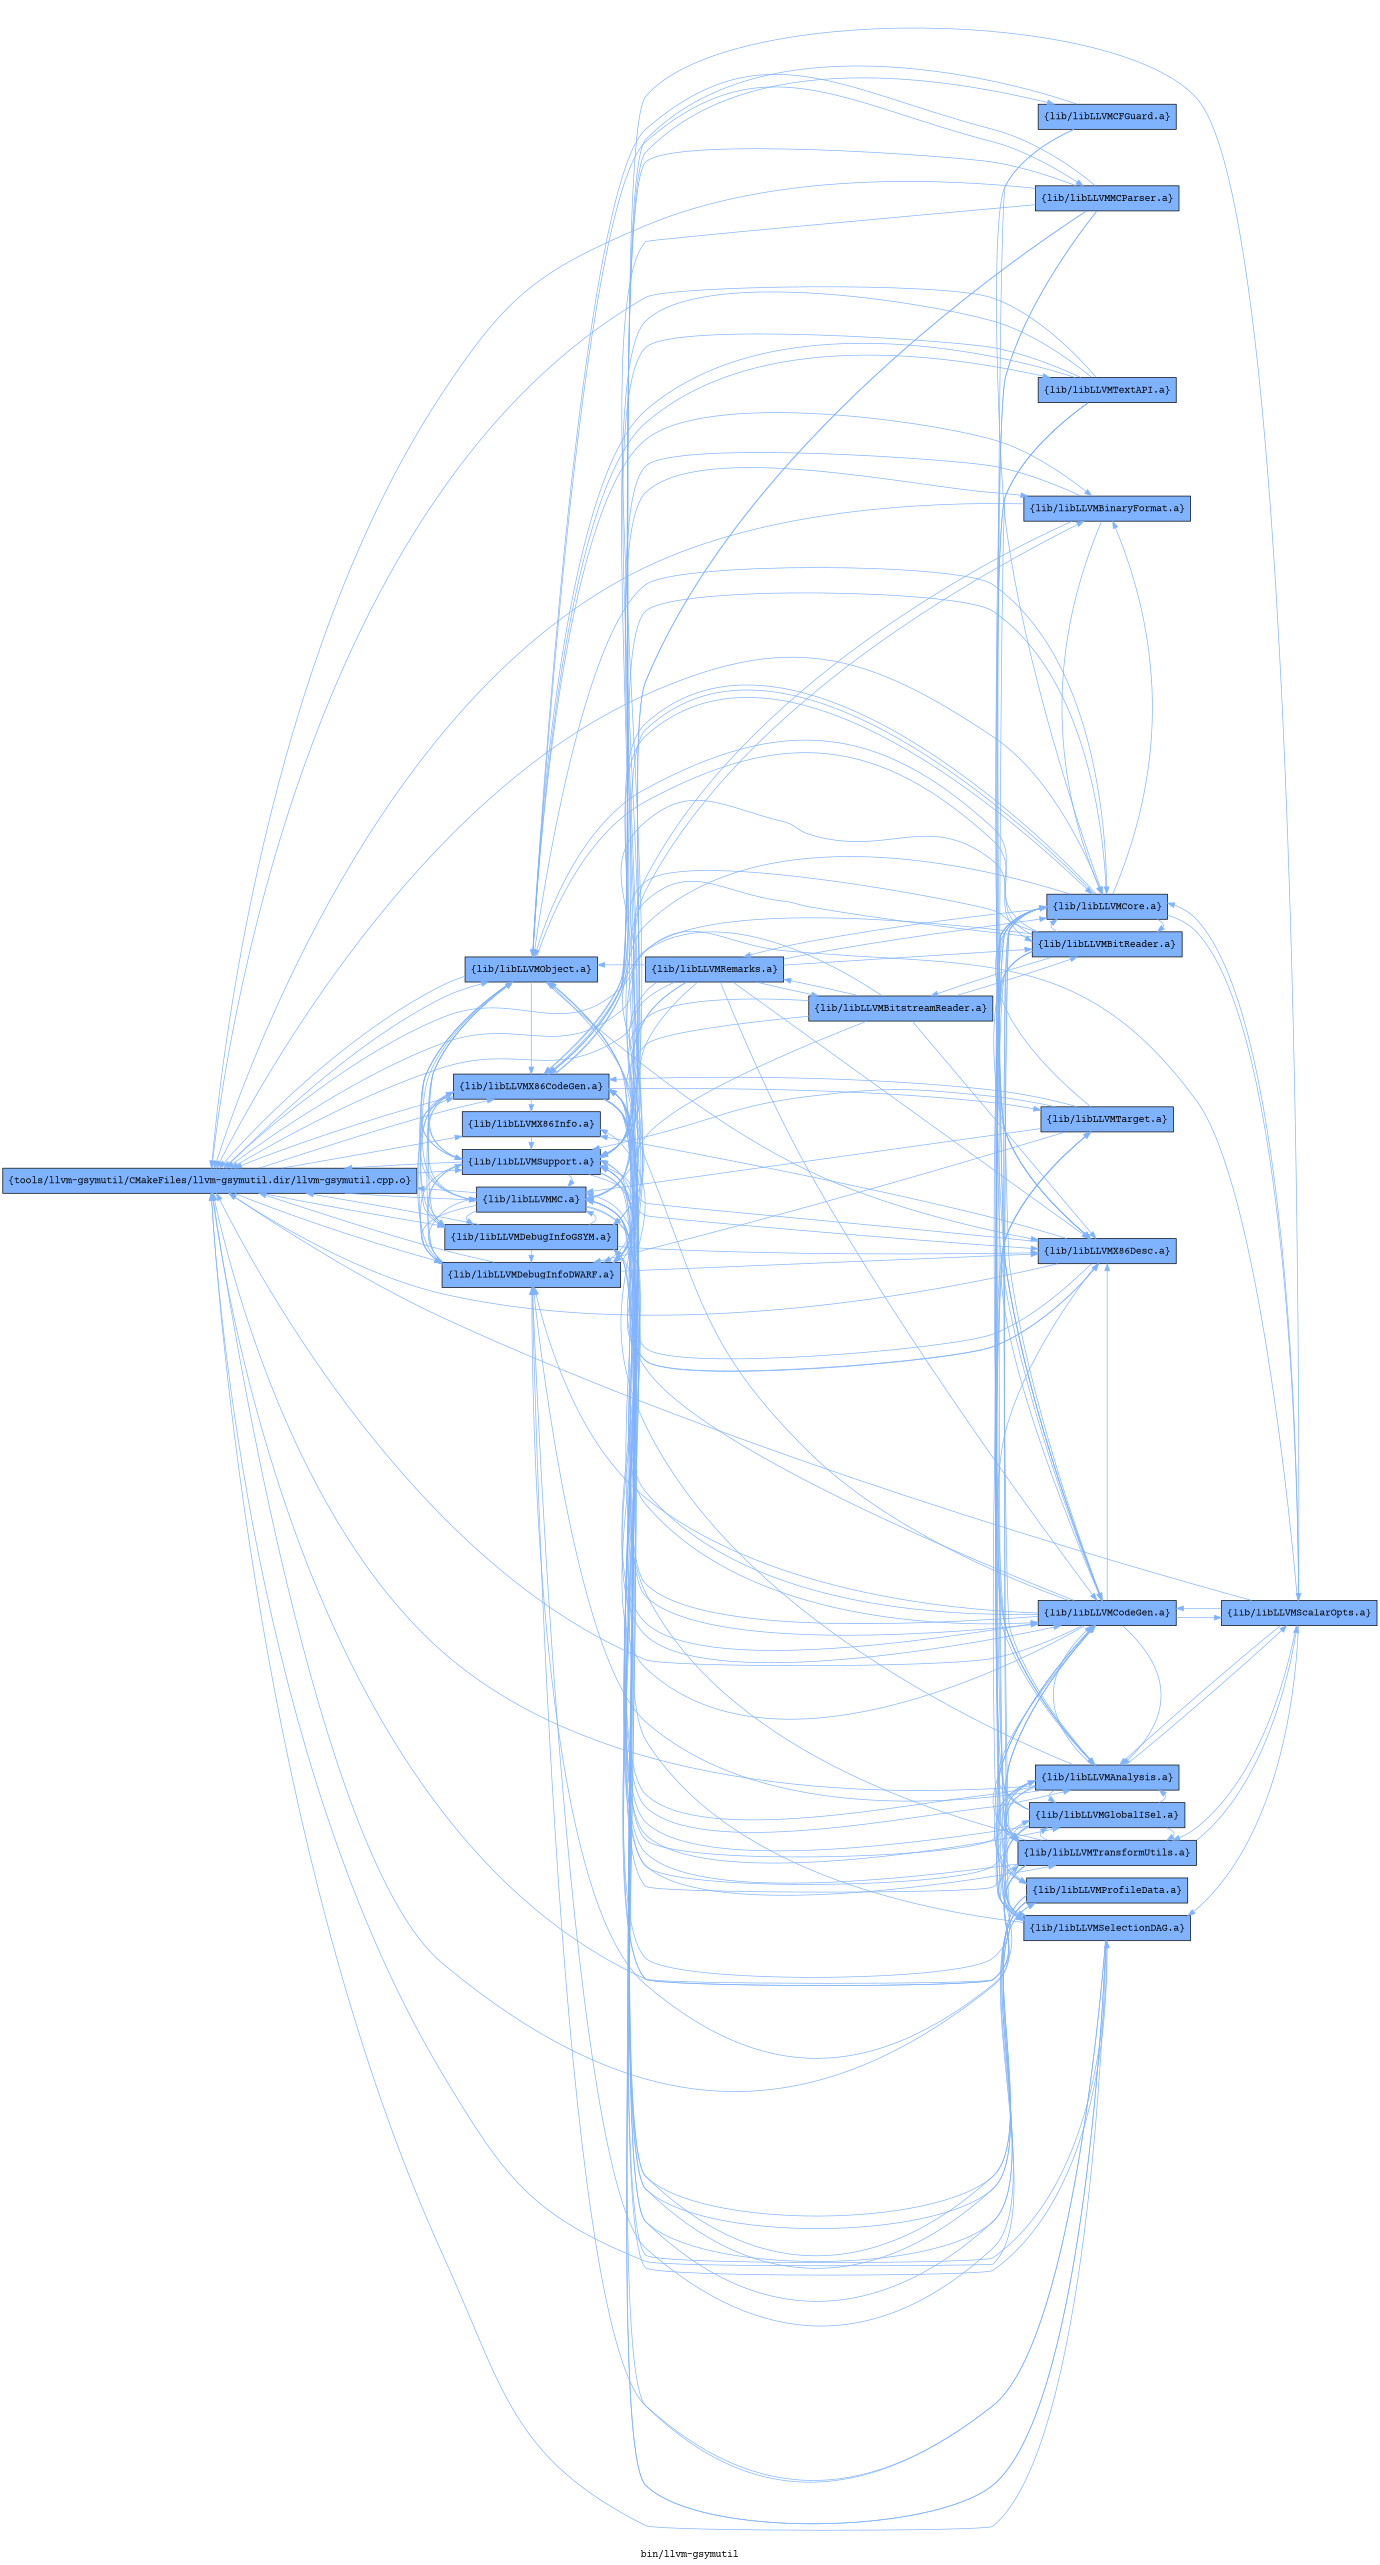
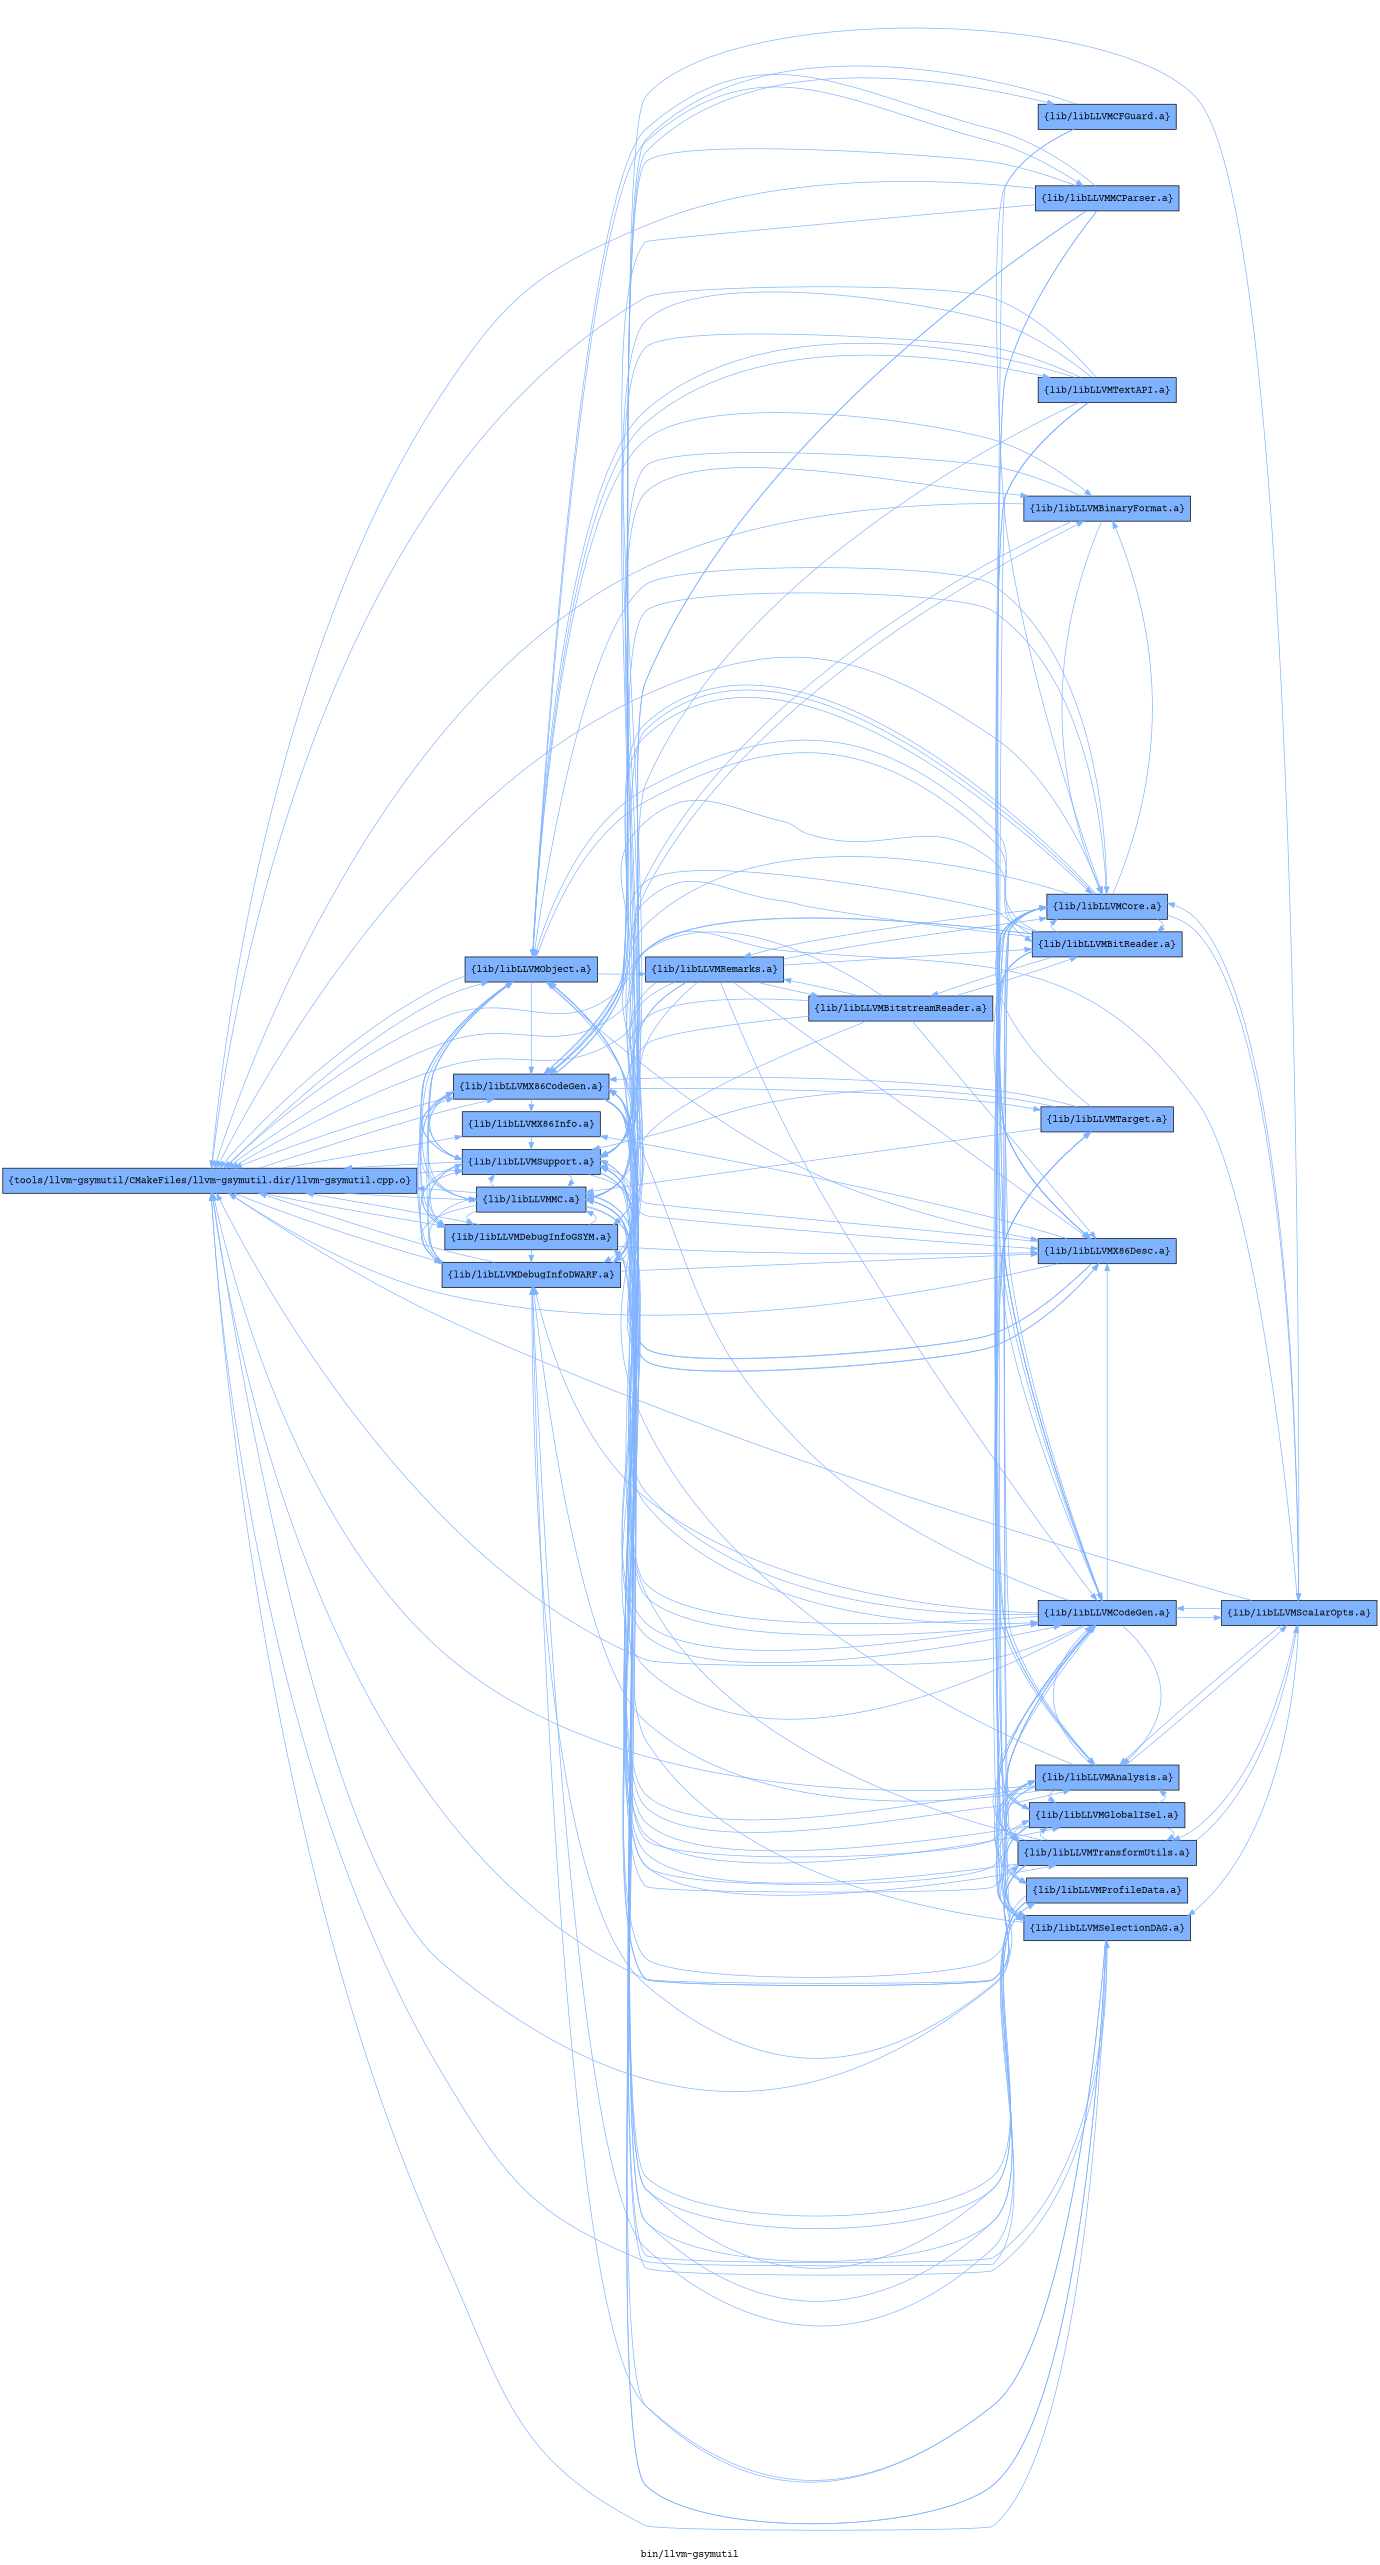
none -> (703, 927)
(618, 965) -> (617, 974)
none -> (492, 1184)
none -> (422, 1196)
(834, 1199) -> (672, 735)
(1010, 1418) -> (791, 1357)
(738, 1442) -> (1034, 1712)
(733, 2237) -> none
